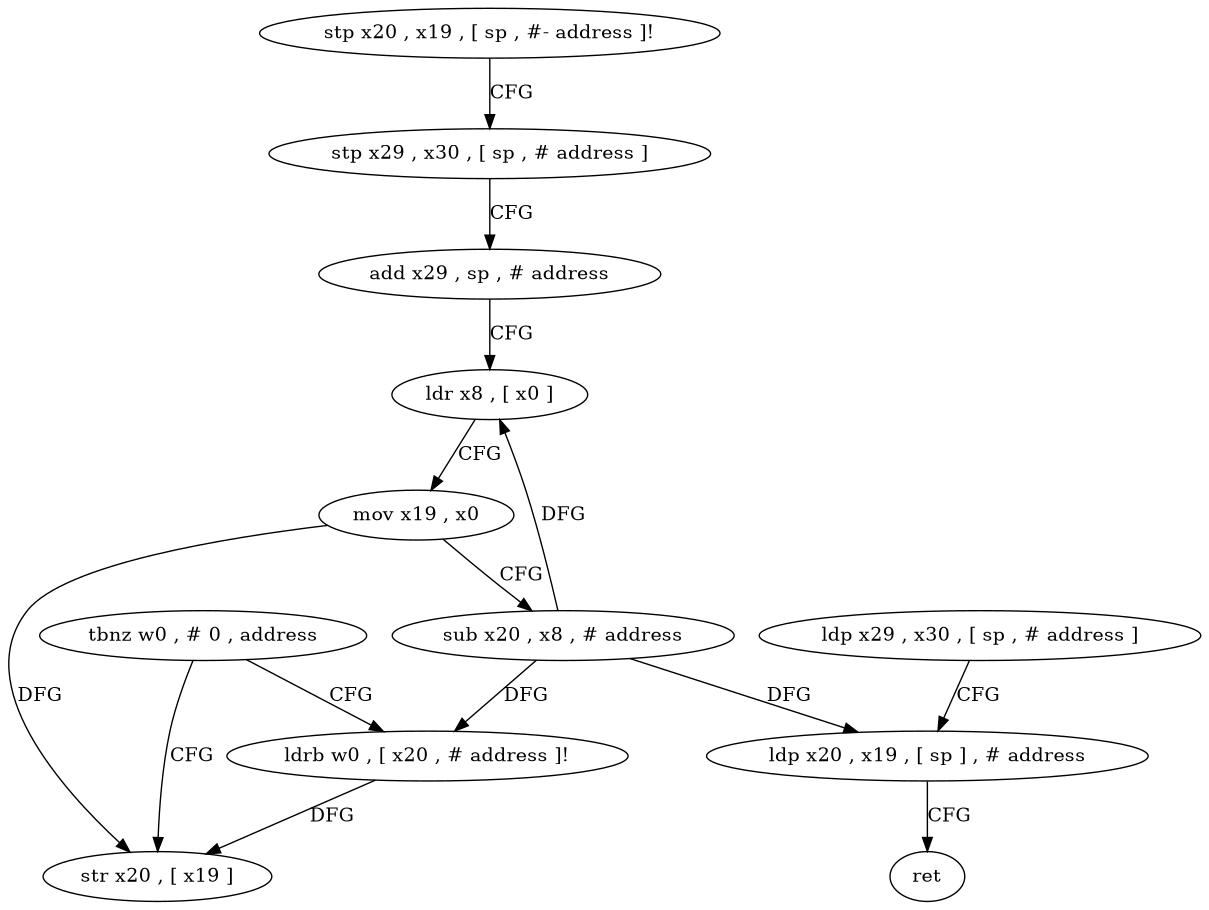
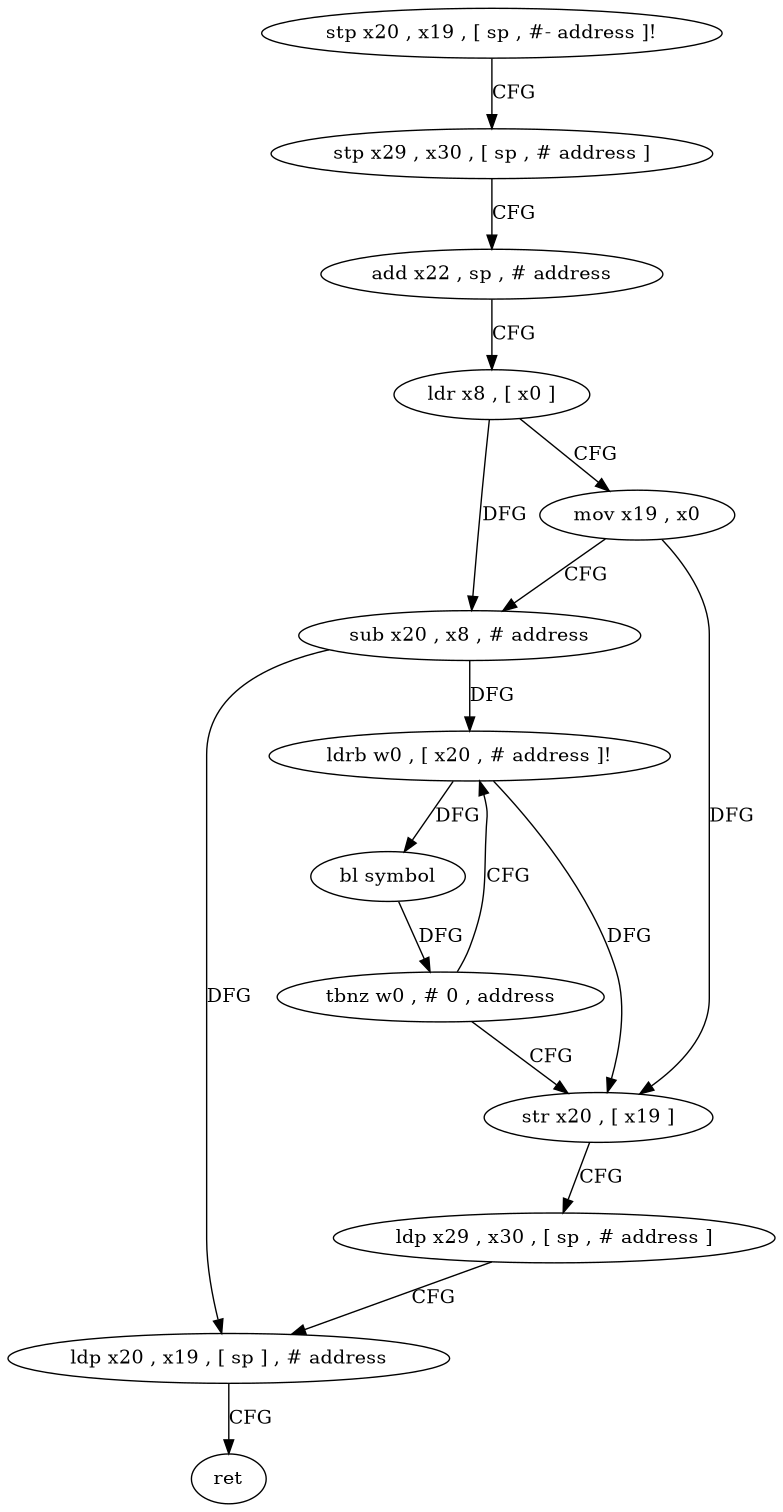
(490, 274) -> (492, 274)
(535, 521) -> (481, 508)
none -> (388, 877)
none -> (579, 1171)
